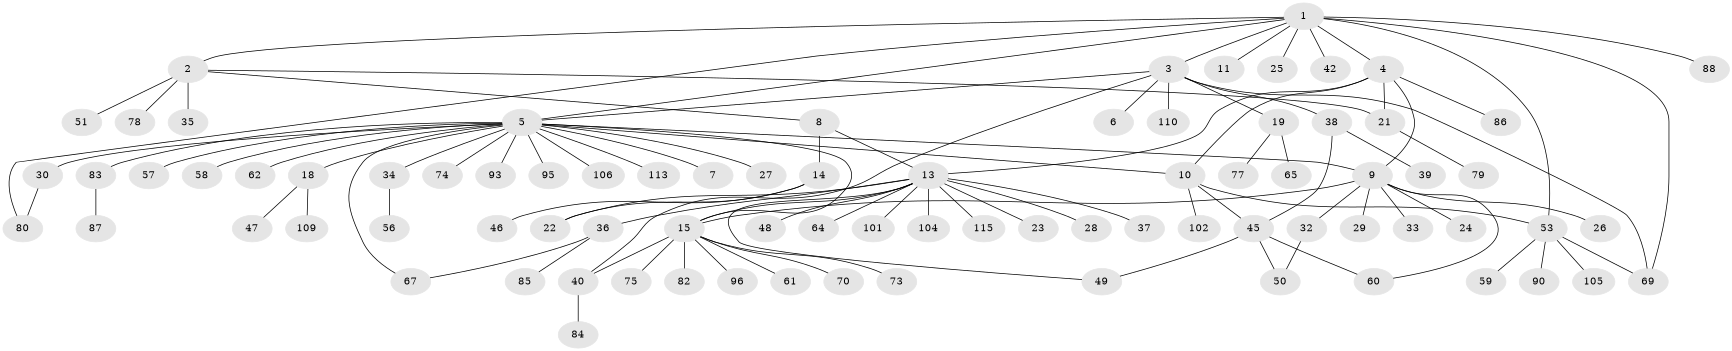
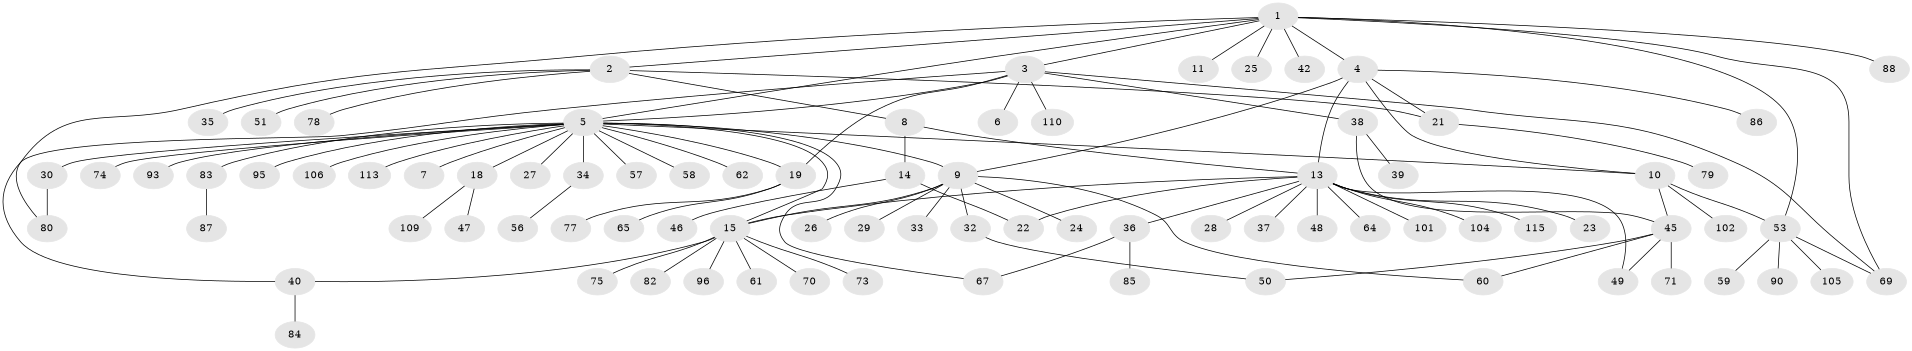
none -> (693, 142)
none -> (1671, 282)
